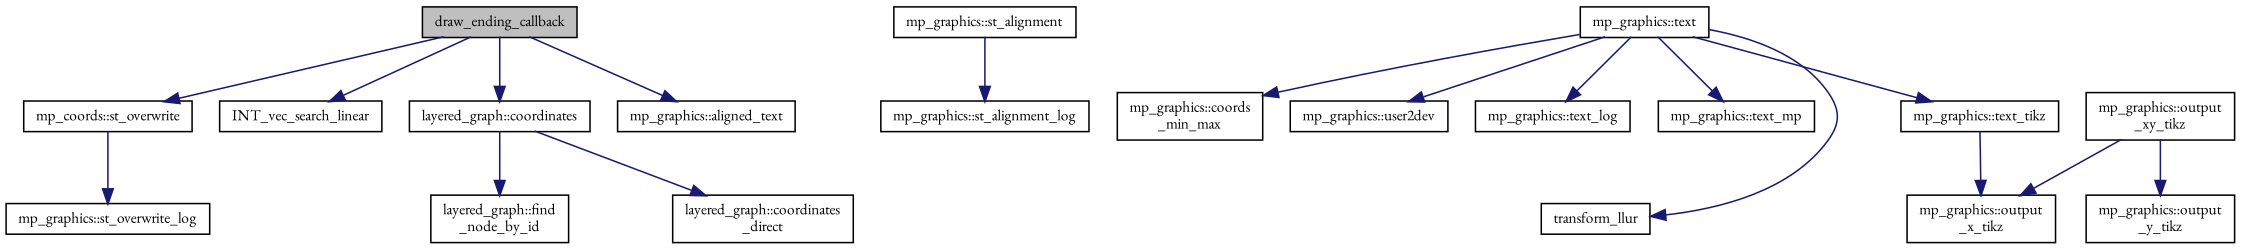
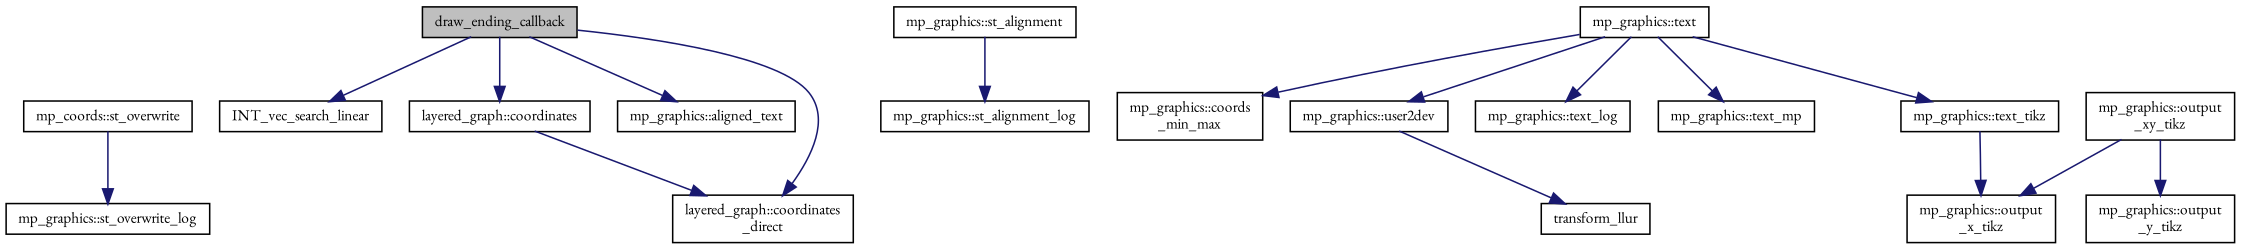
(311, 68) -> (746, 60)
(1830, 138) -> (1475, 164)
(500, 219) -> none
